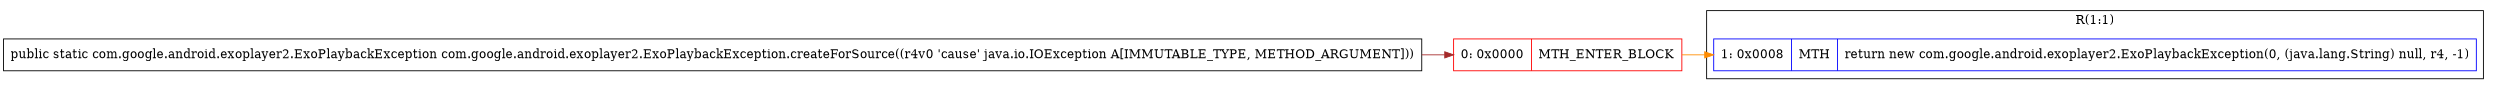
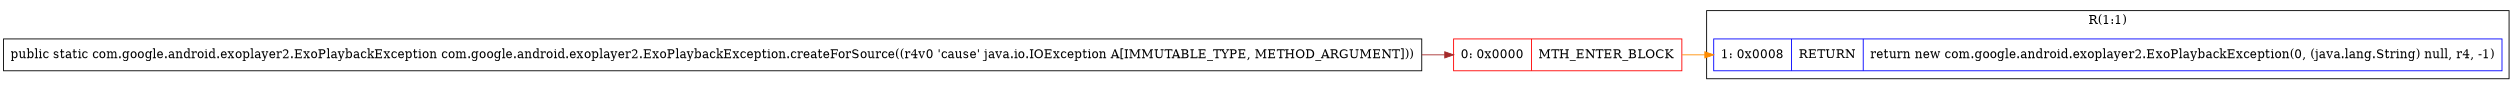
(1815, 54) -> (1827, 54)
